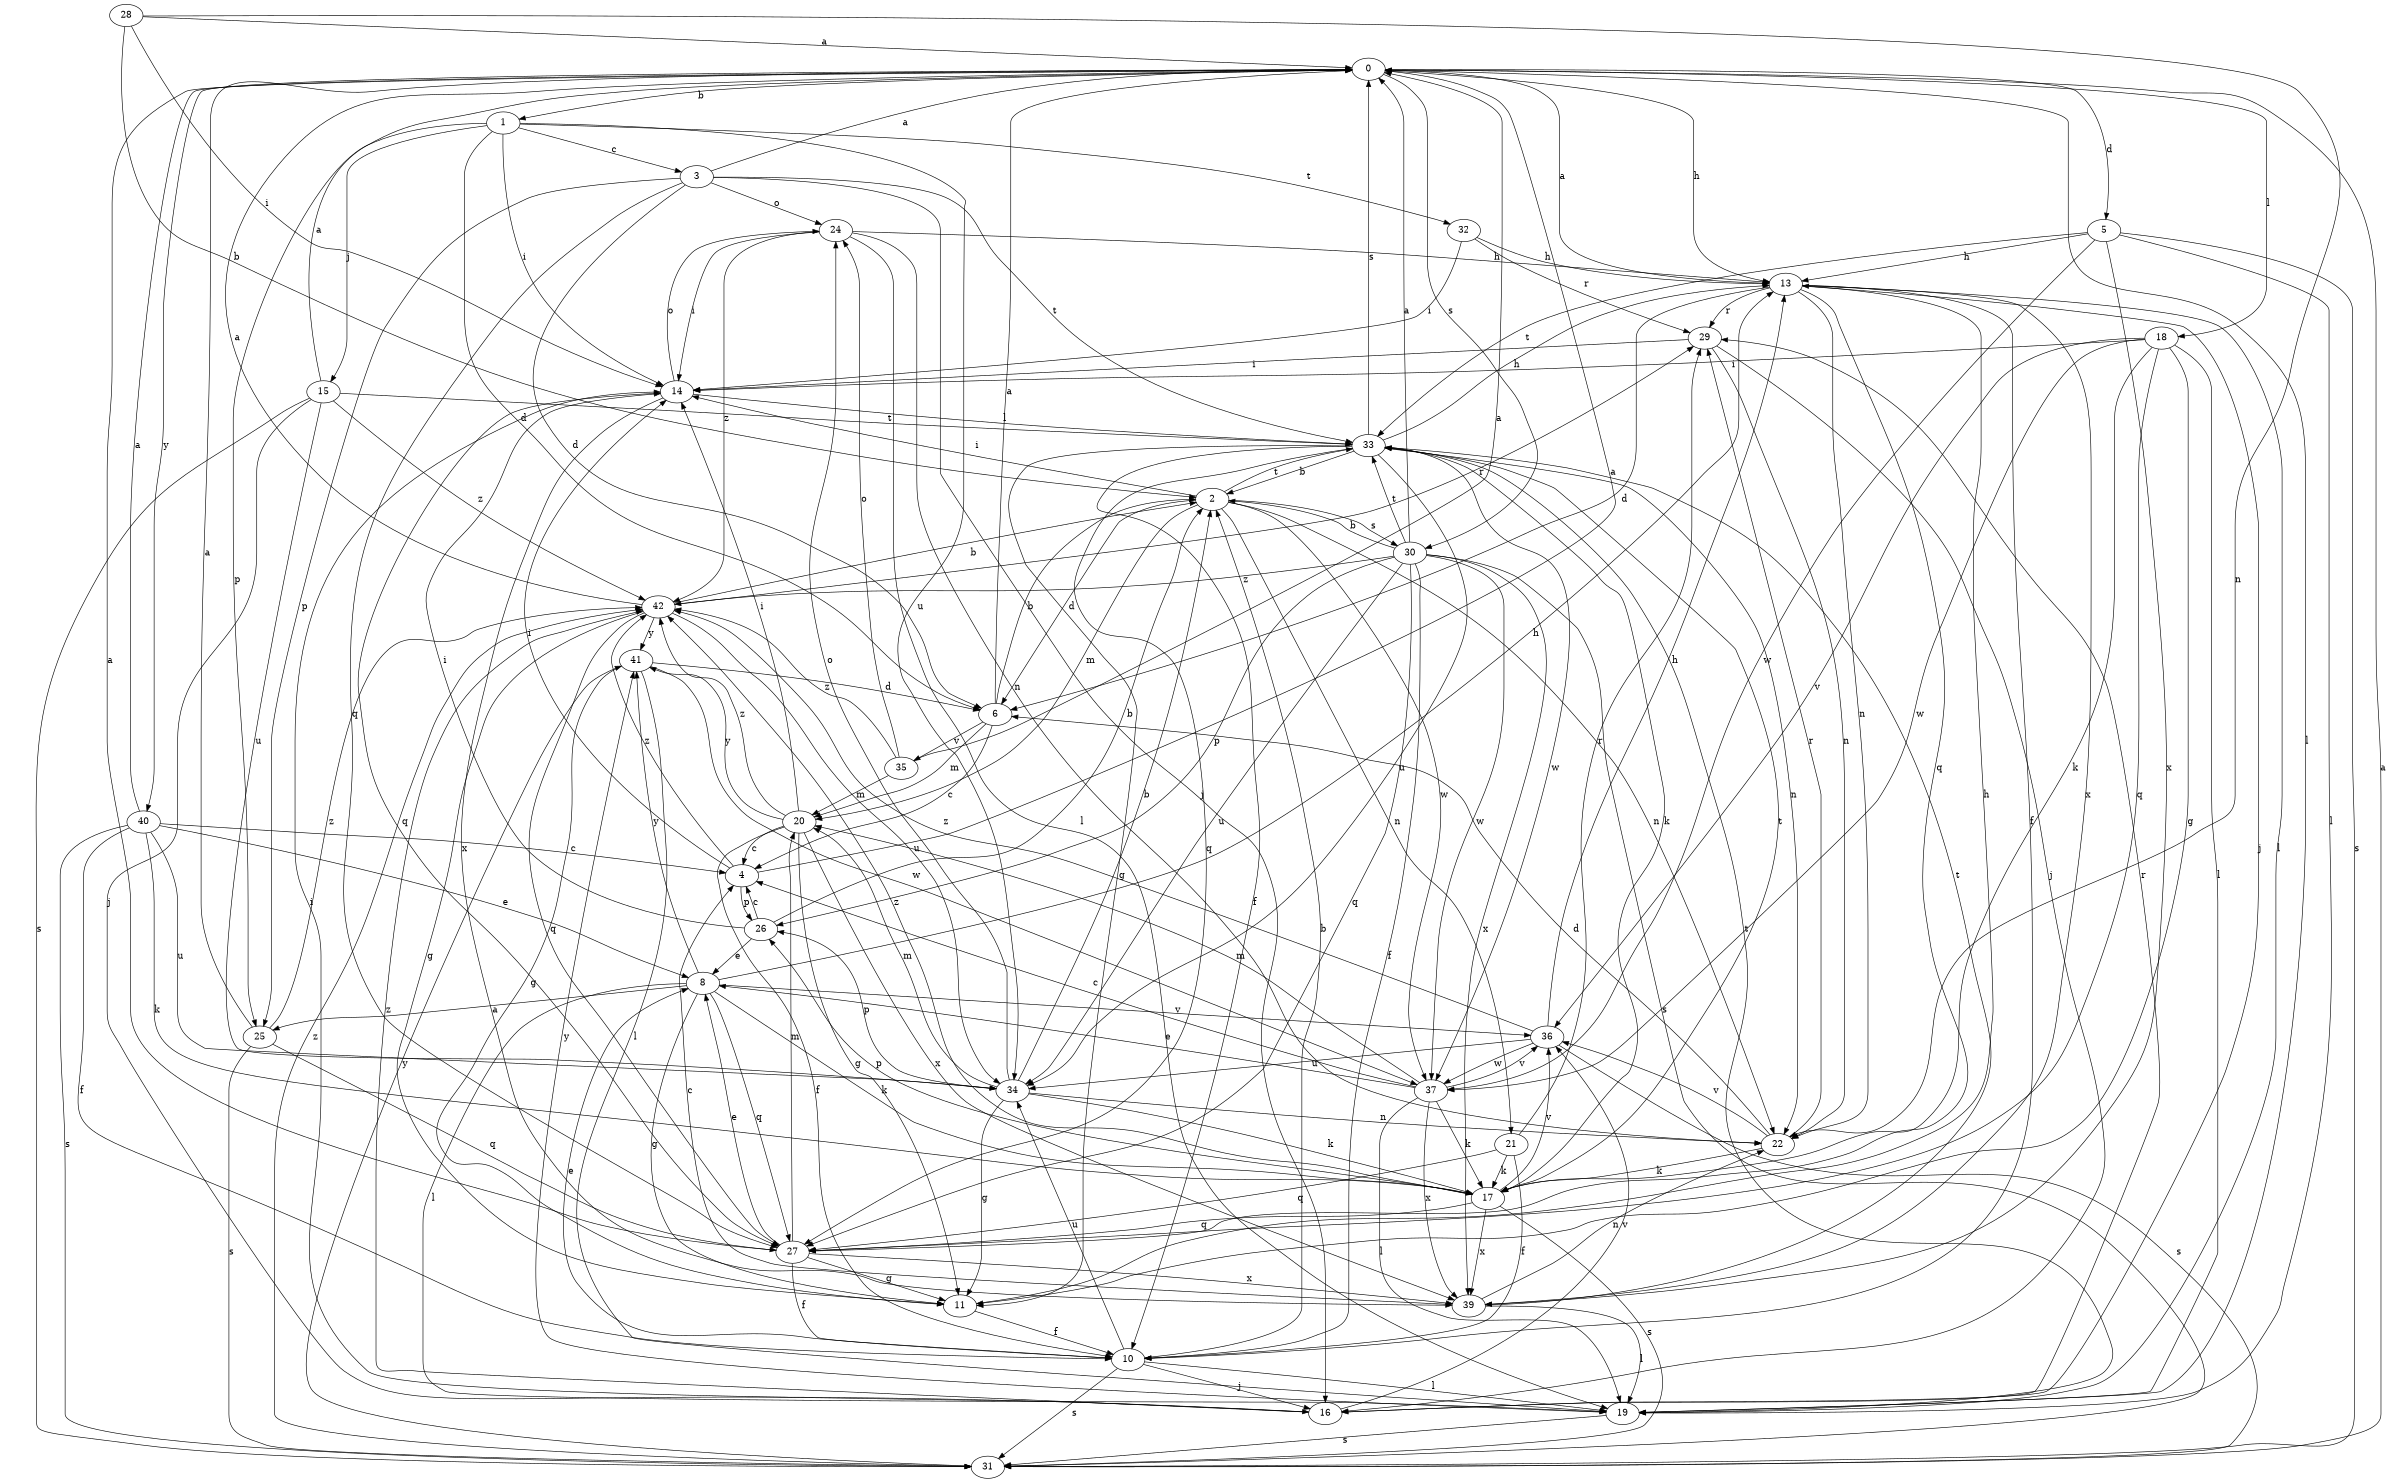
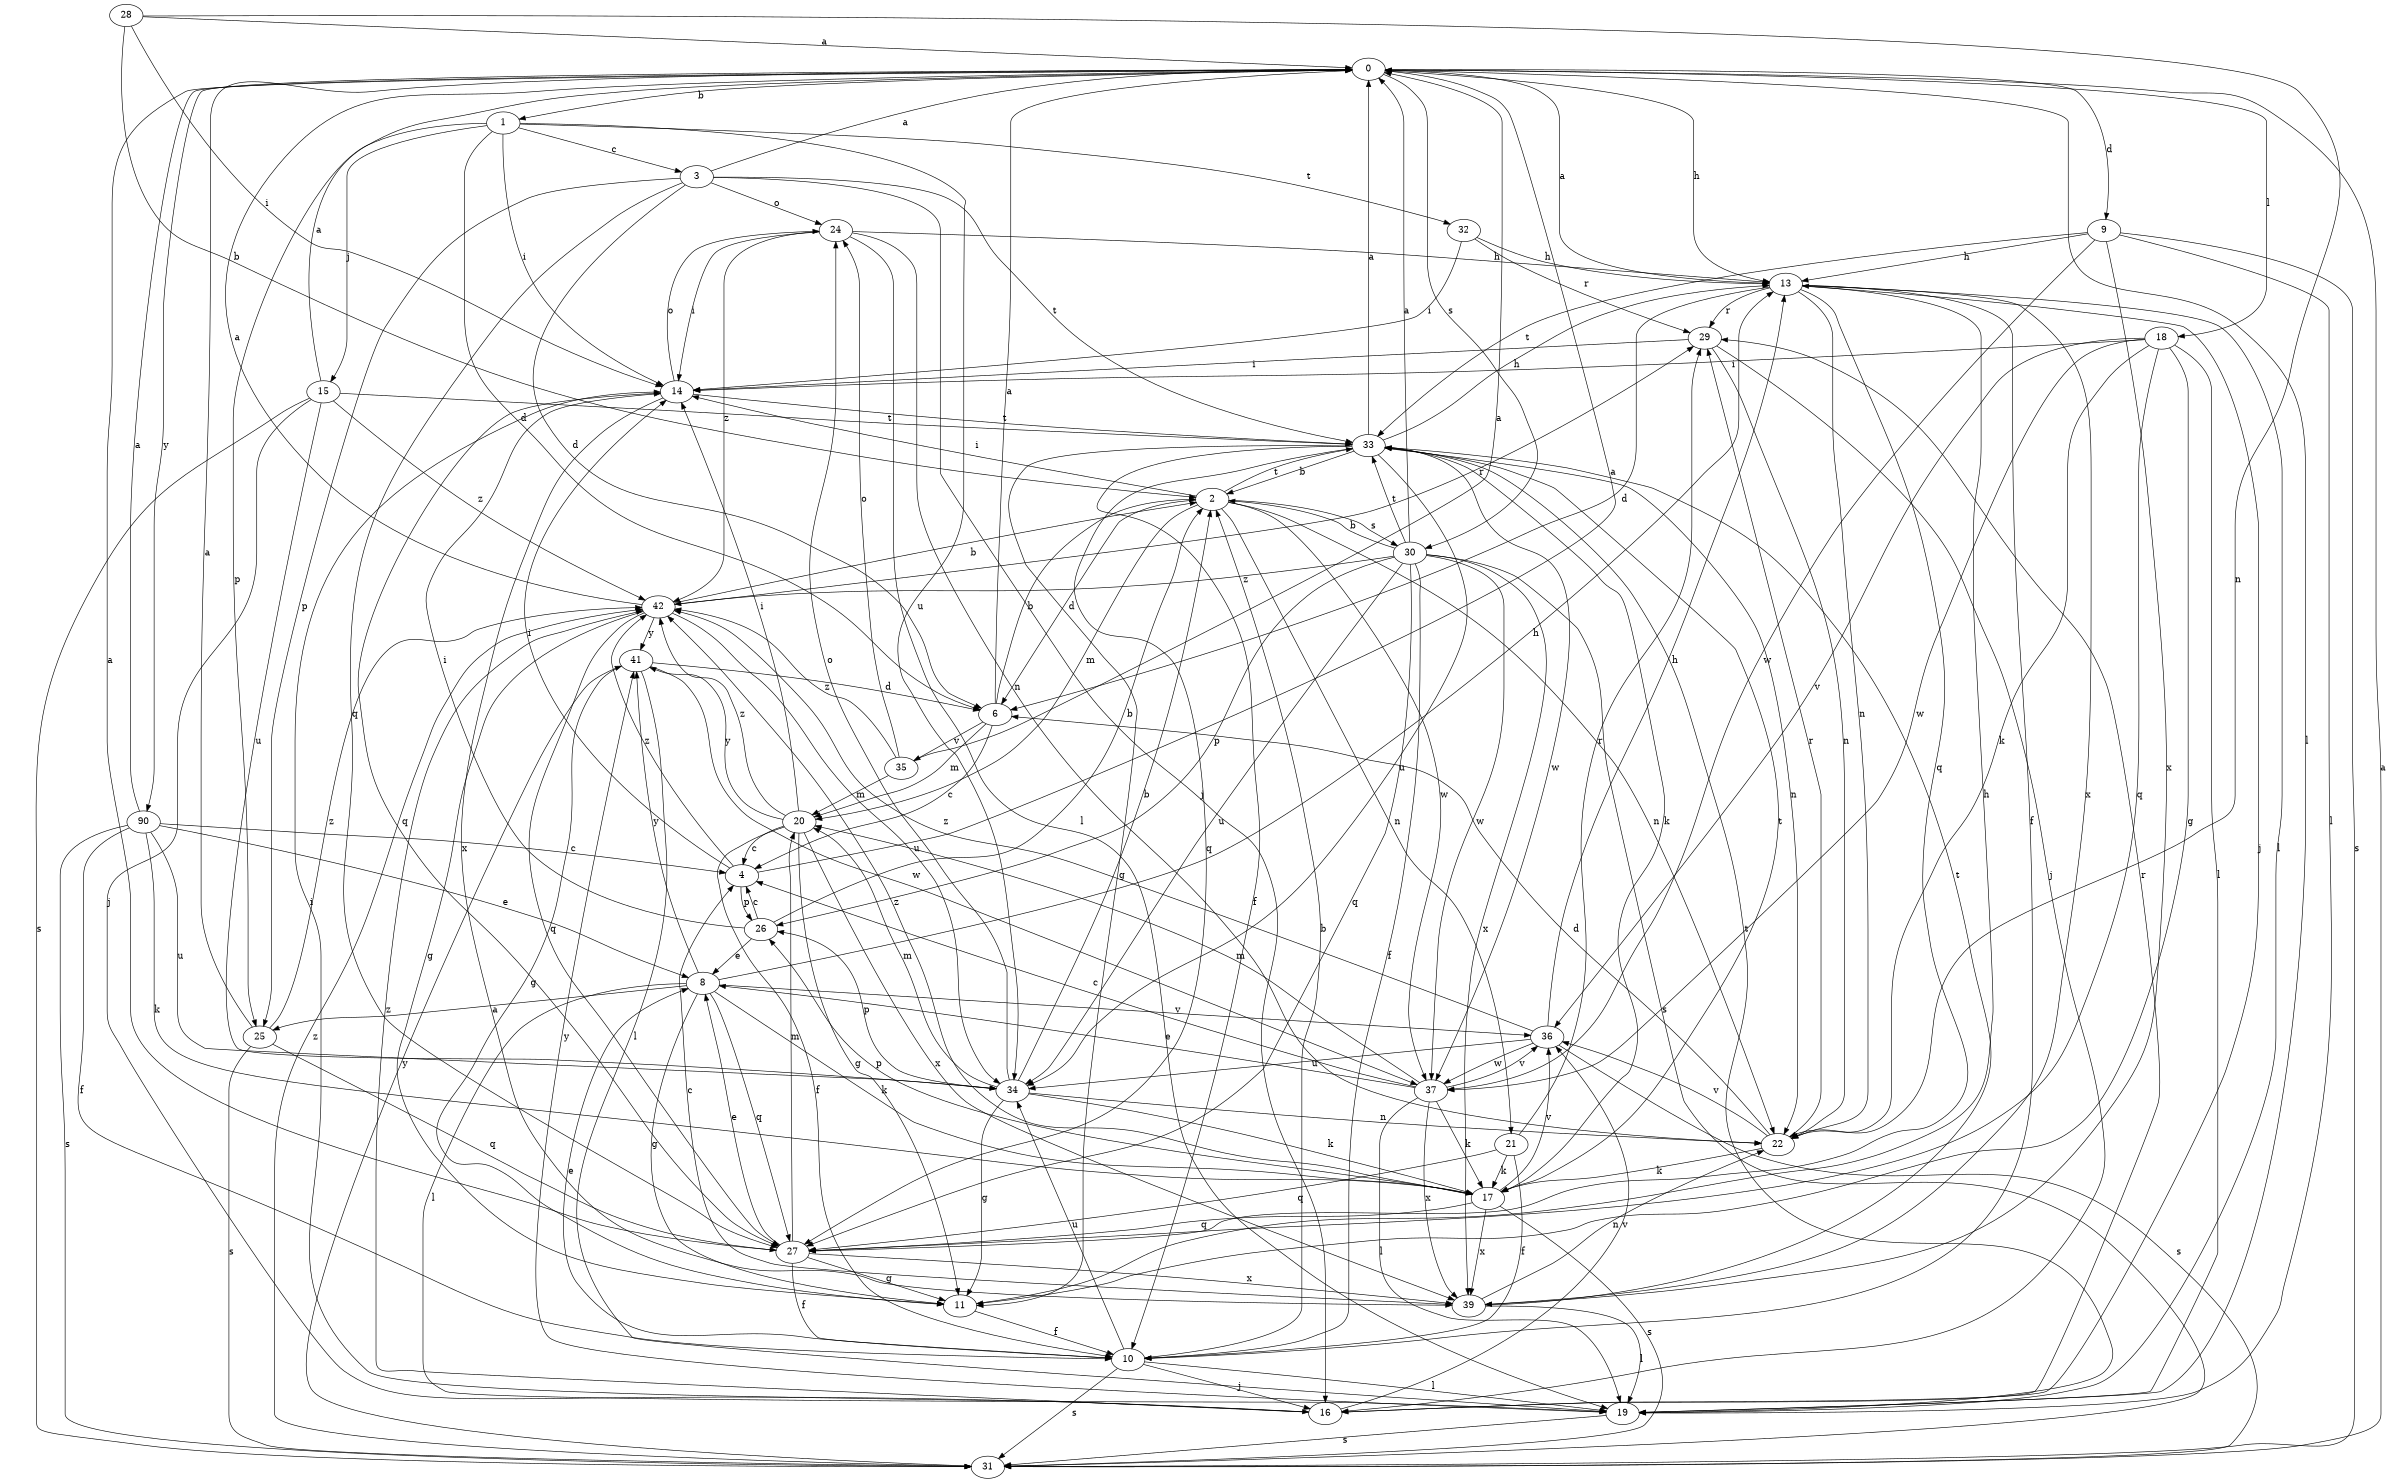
(2104, 231) -> (2104, 231)
(1371, 257) -> (1371, 257)
(1005, 419) -> (1005, 419)
(144, 822) -> (144, 822)
(1978, 933) -> (1991, 765)
